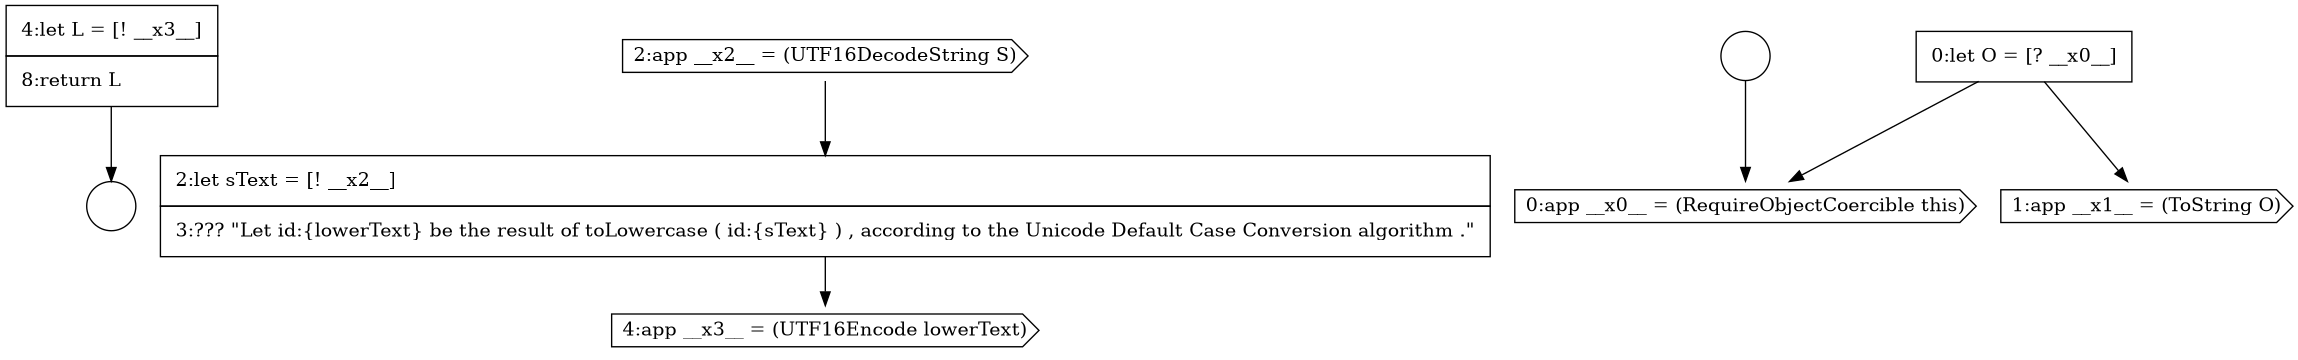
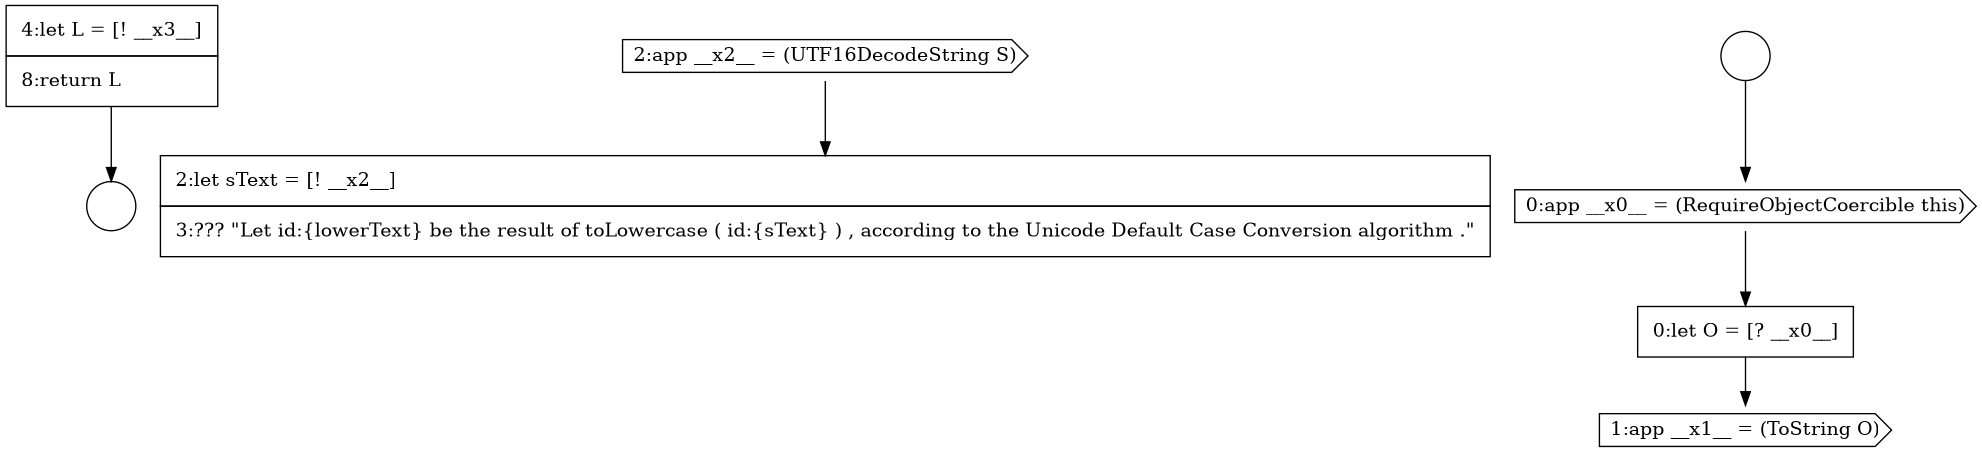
(1890, 128) -> (1746, 262)
(825, 330) -> none
